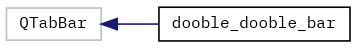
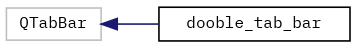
(254, 24) -> (254, 24)
